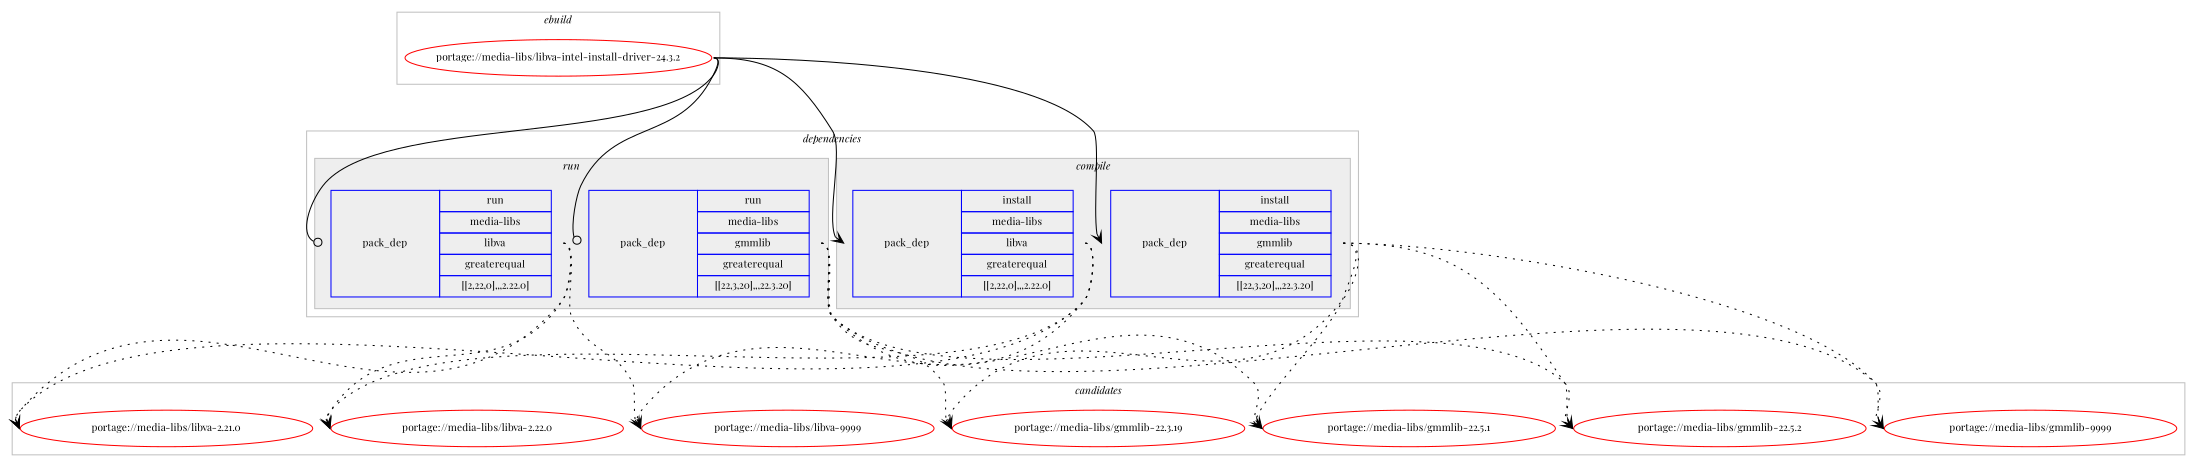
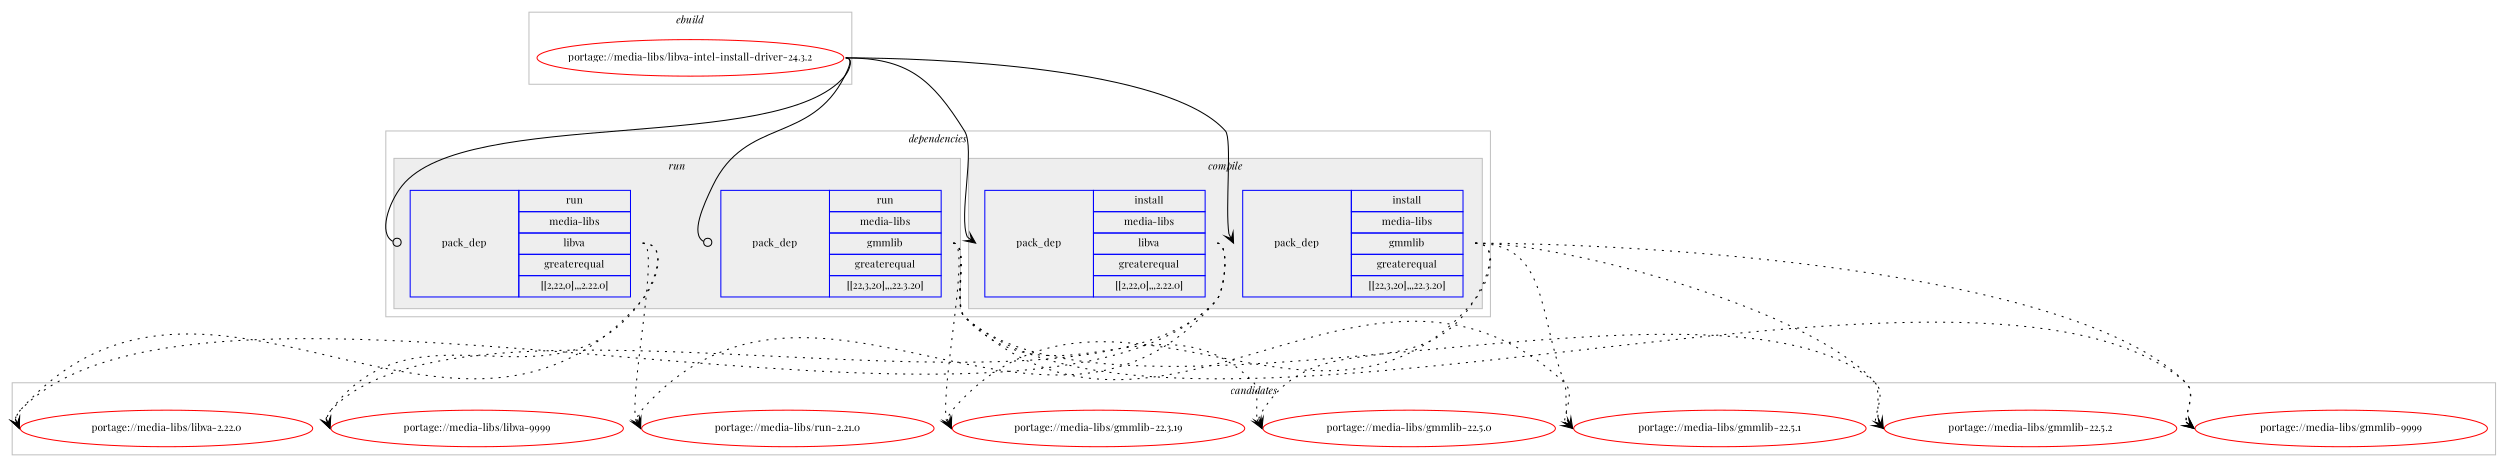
(167, 428) -> (788, 428)
none -> (1409, 428)
